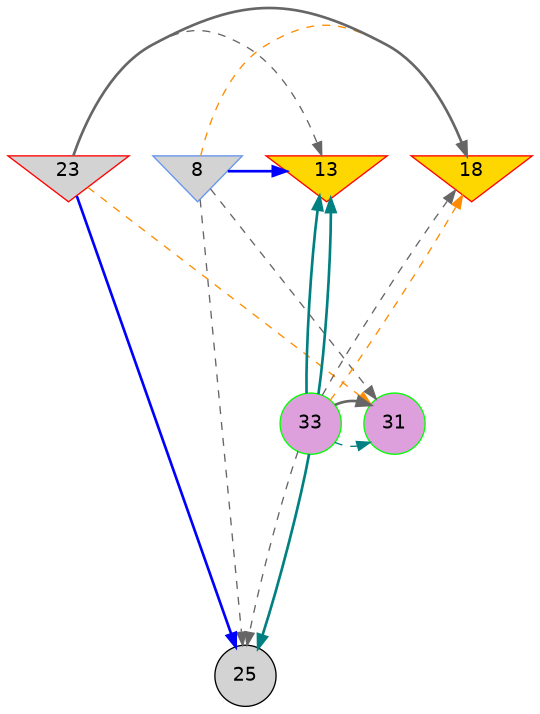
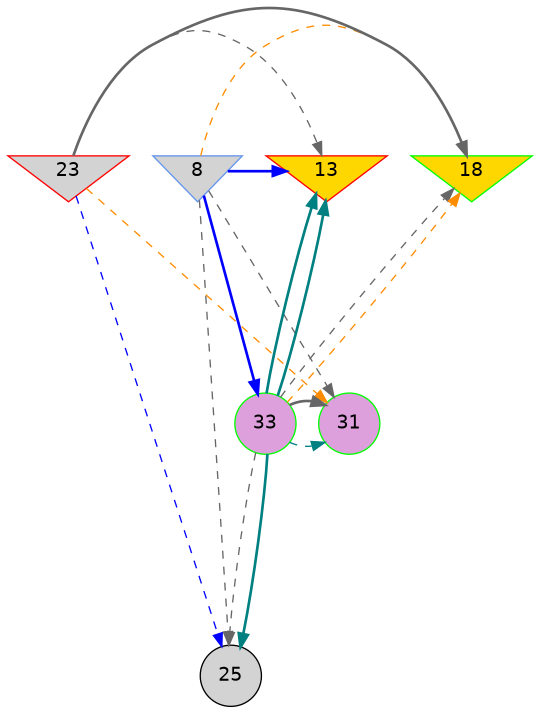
(472, 171) -> (472, 171)
none -> (229, 288)
(154, 415) -> (147, 415)
